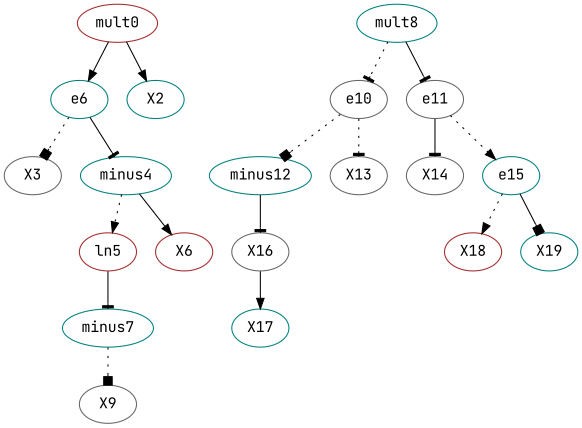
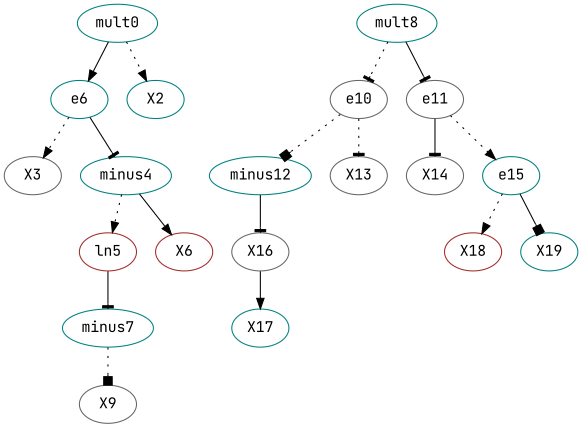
(117, 23) -> (117, 23)
(134, 57) -> (134, 57)
(59, 133) -> (59, 133)
